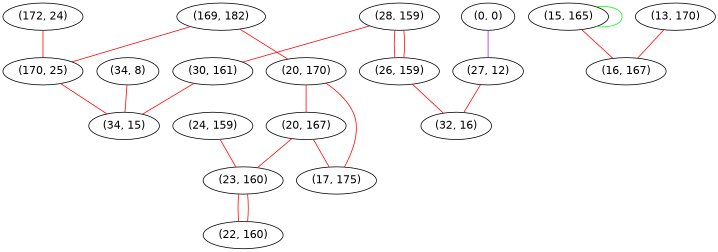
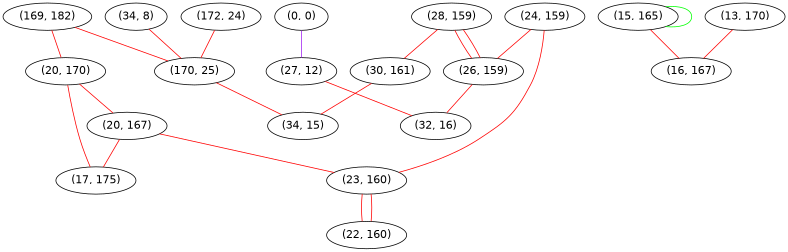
none -> (514, 44)
(126, 99) -> (165, 44)
